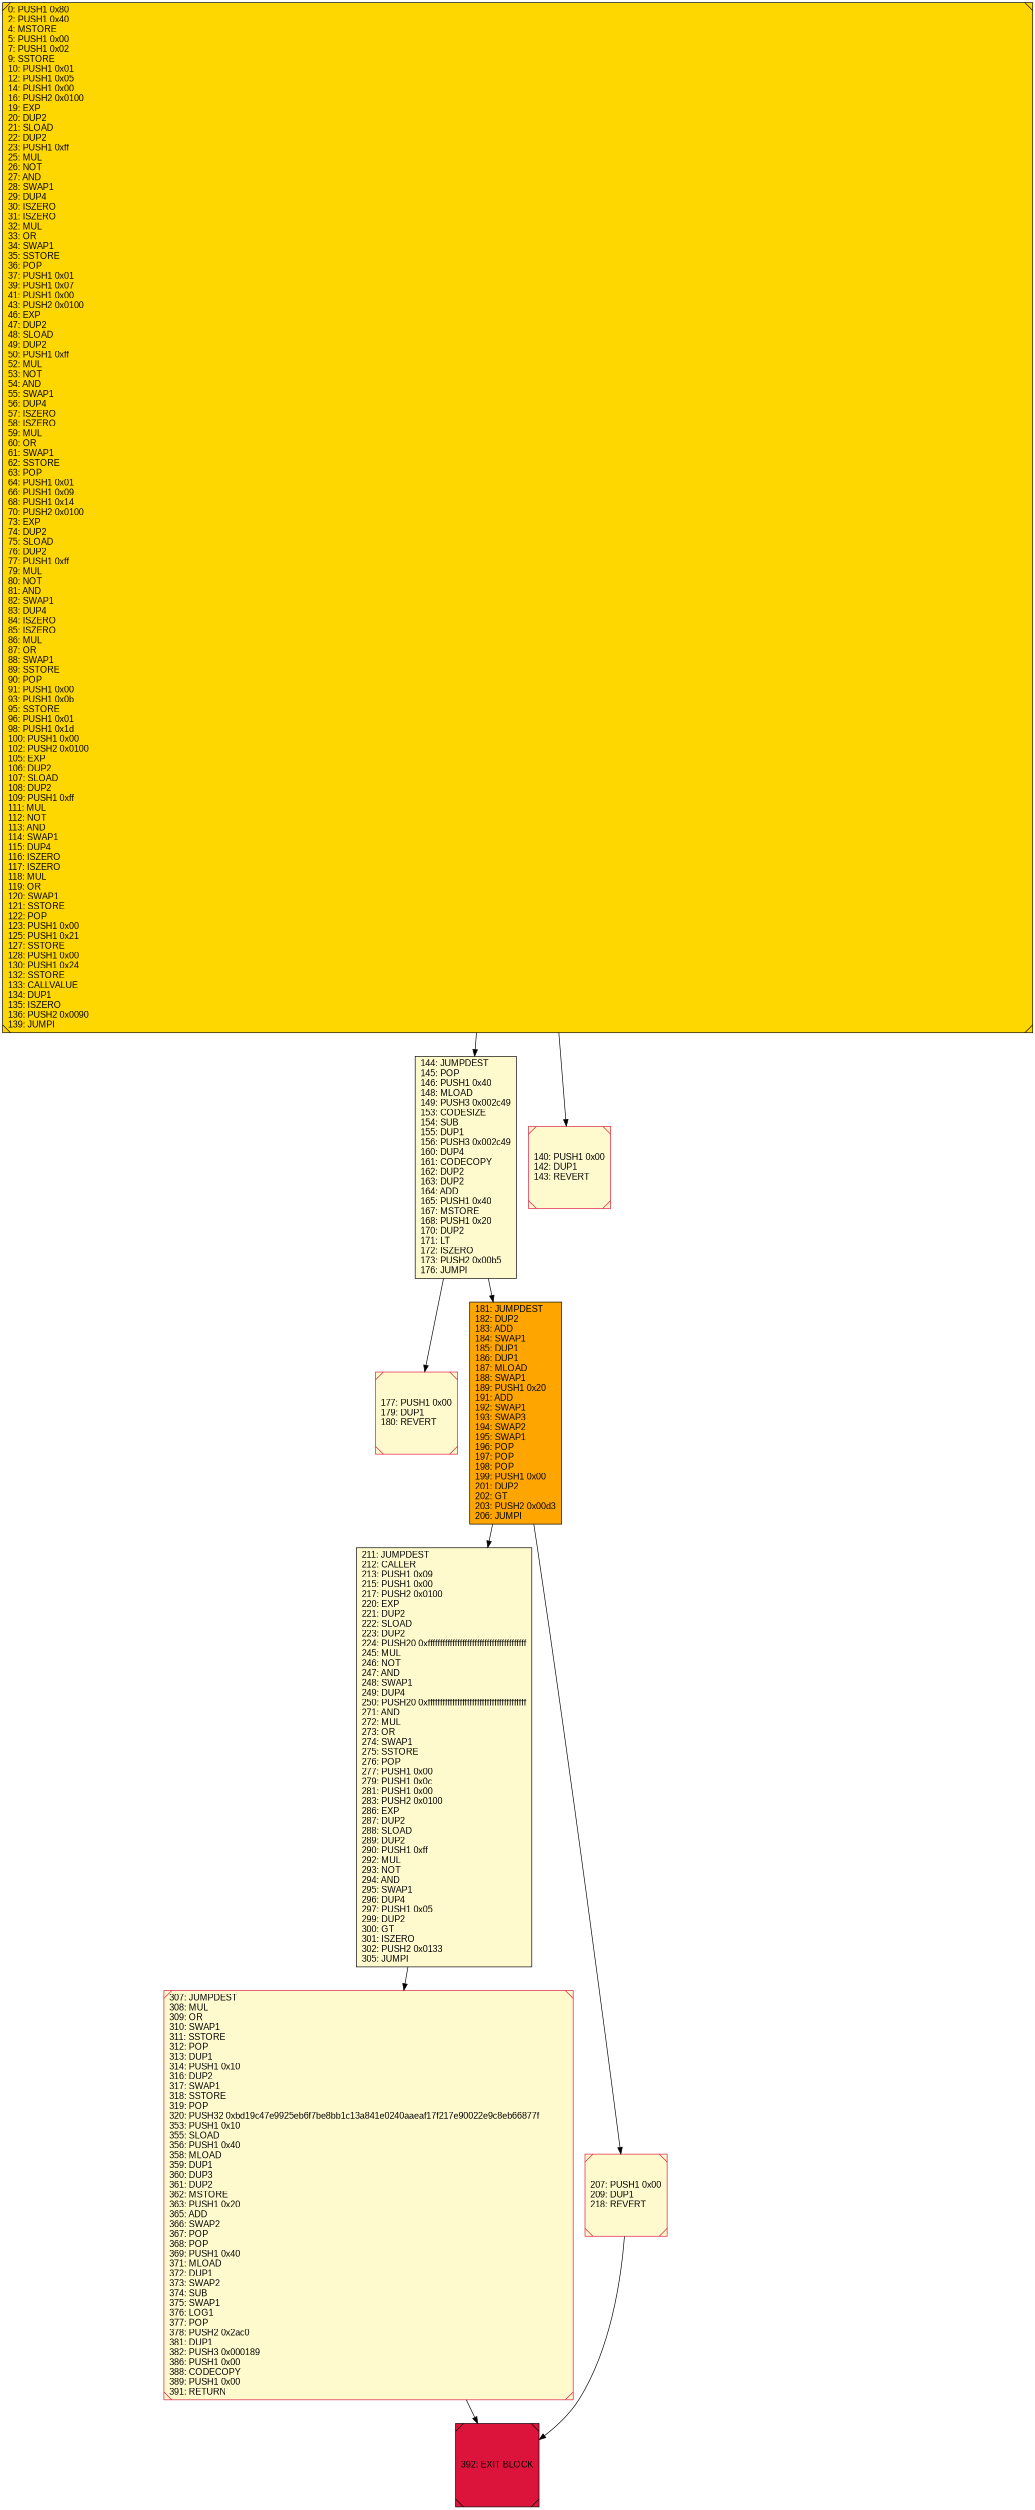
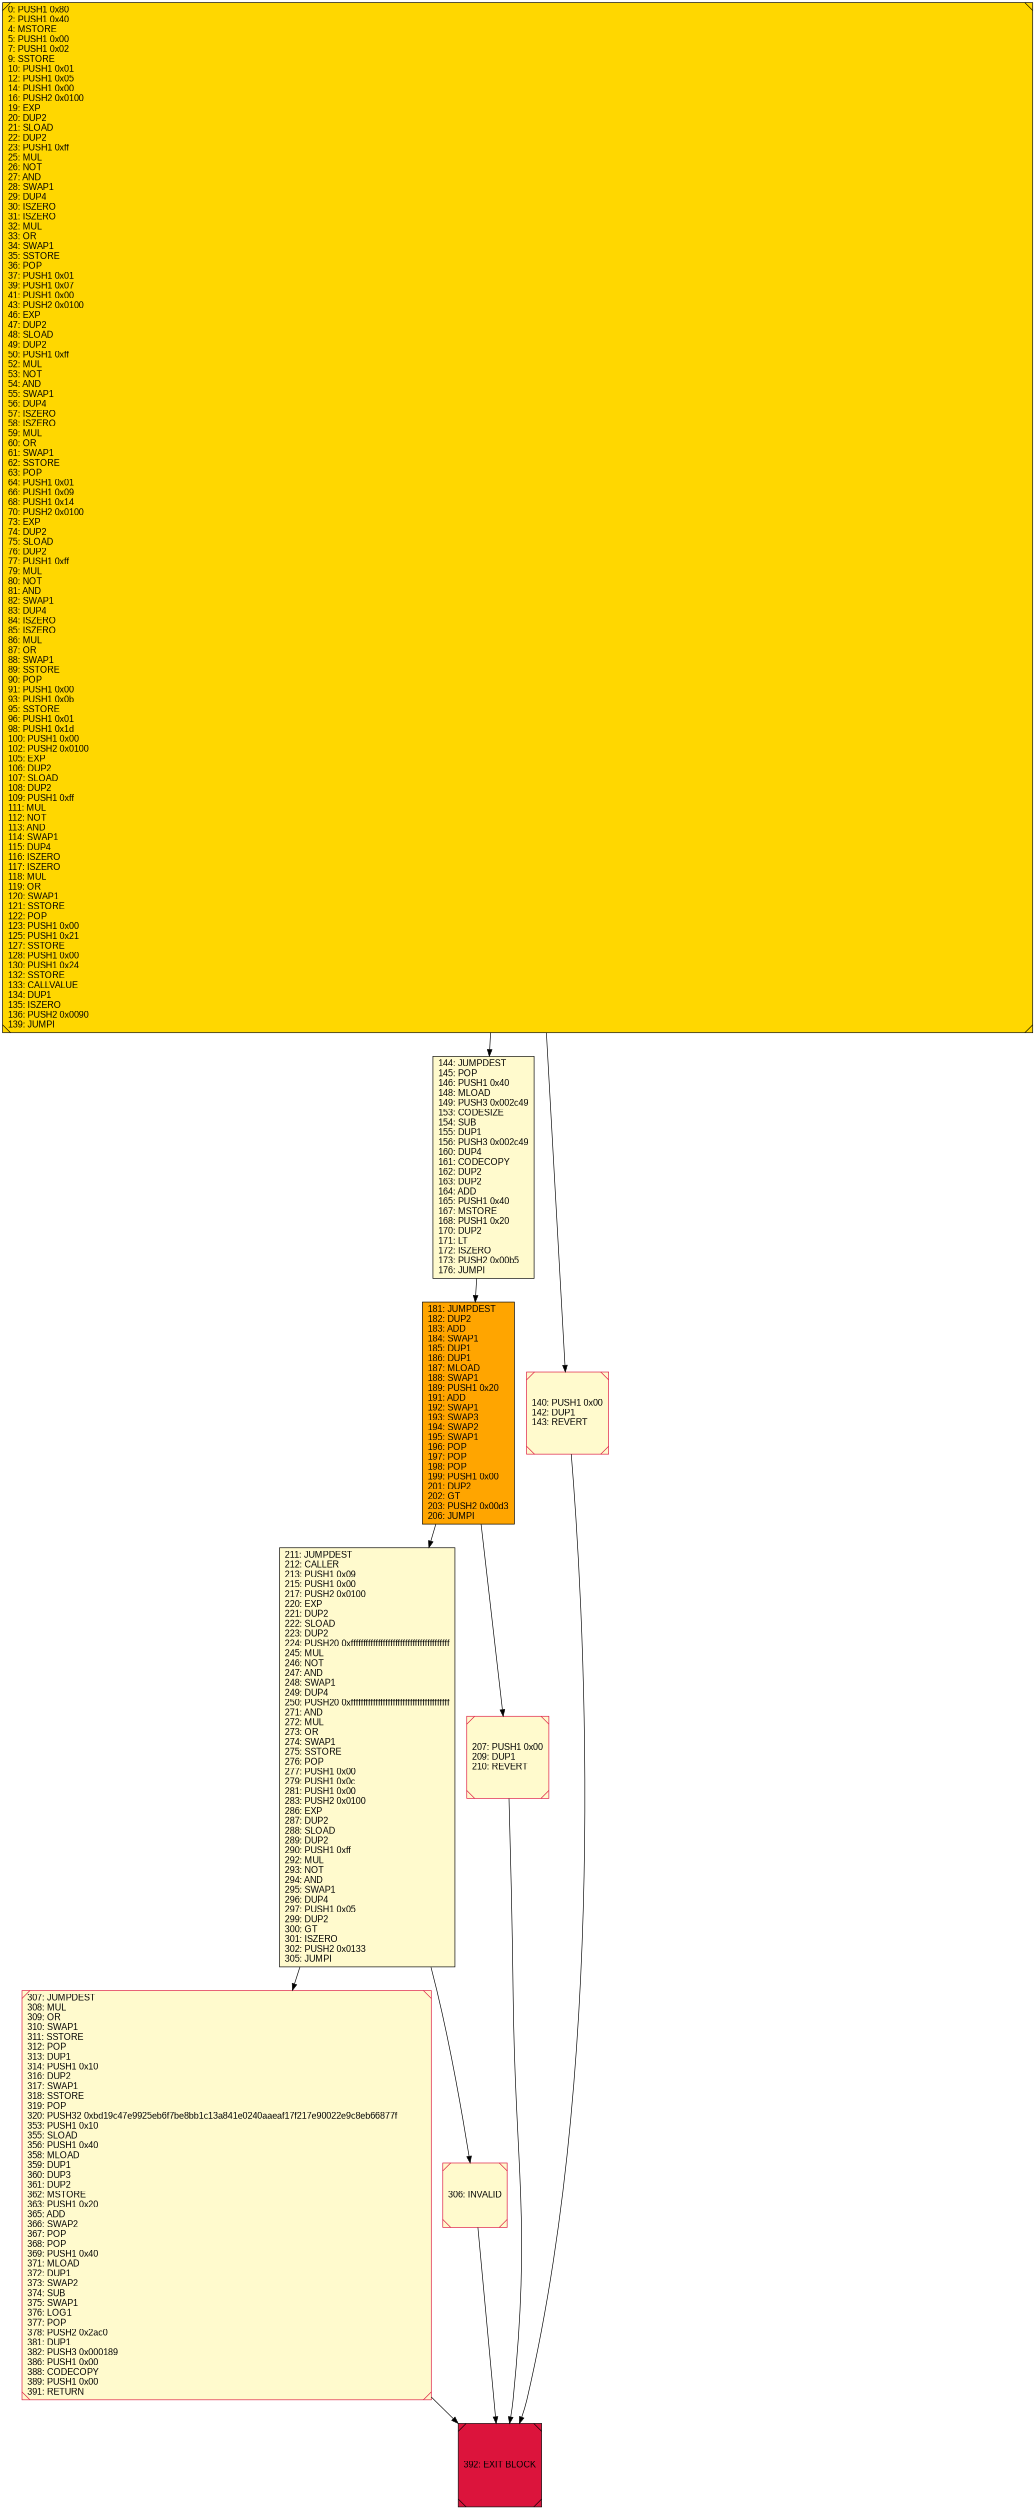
(417, 1413) -> none
none -> (582, 1938)
none -> (475, 2195)
(626, 2195) -> (508, 1757)
